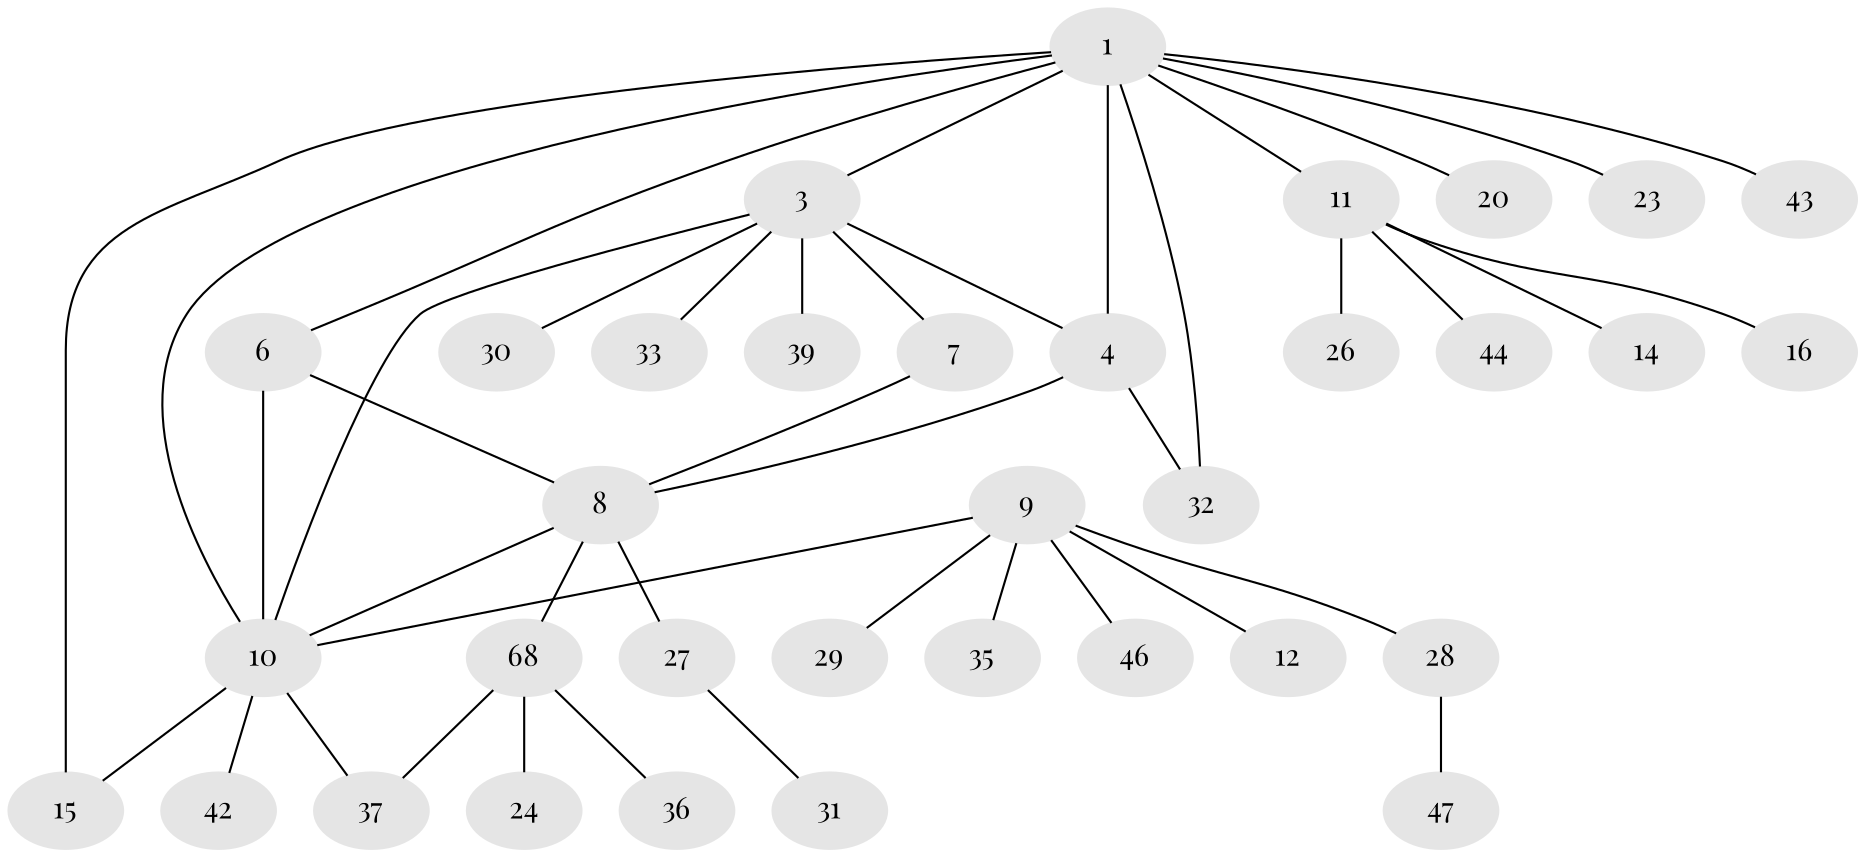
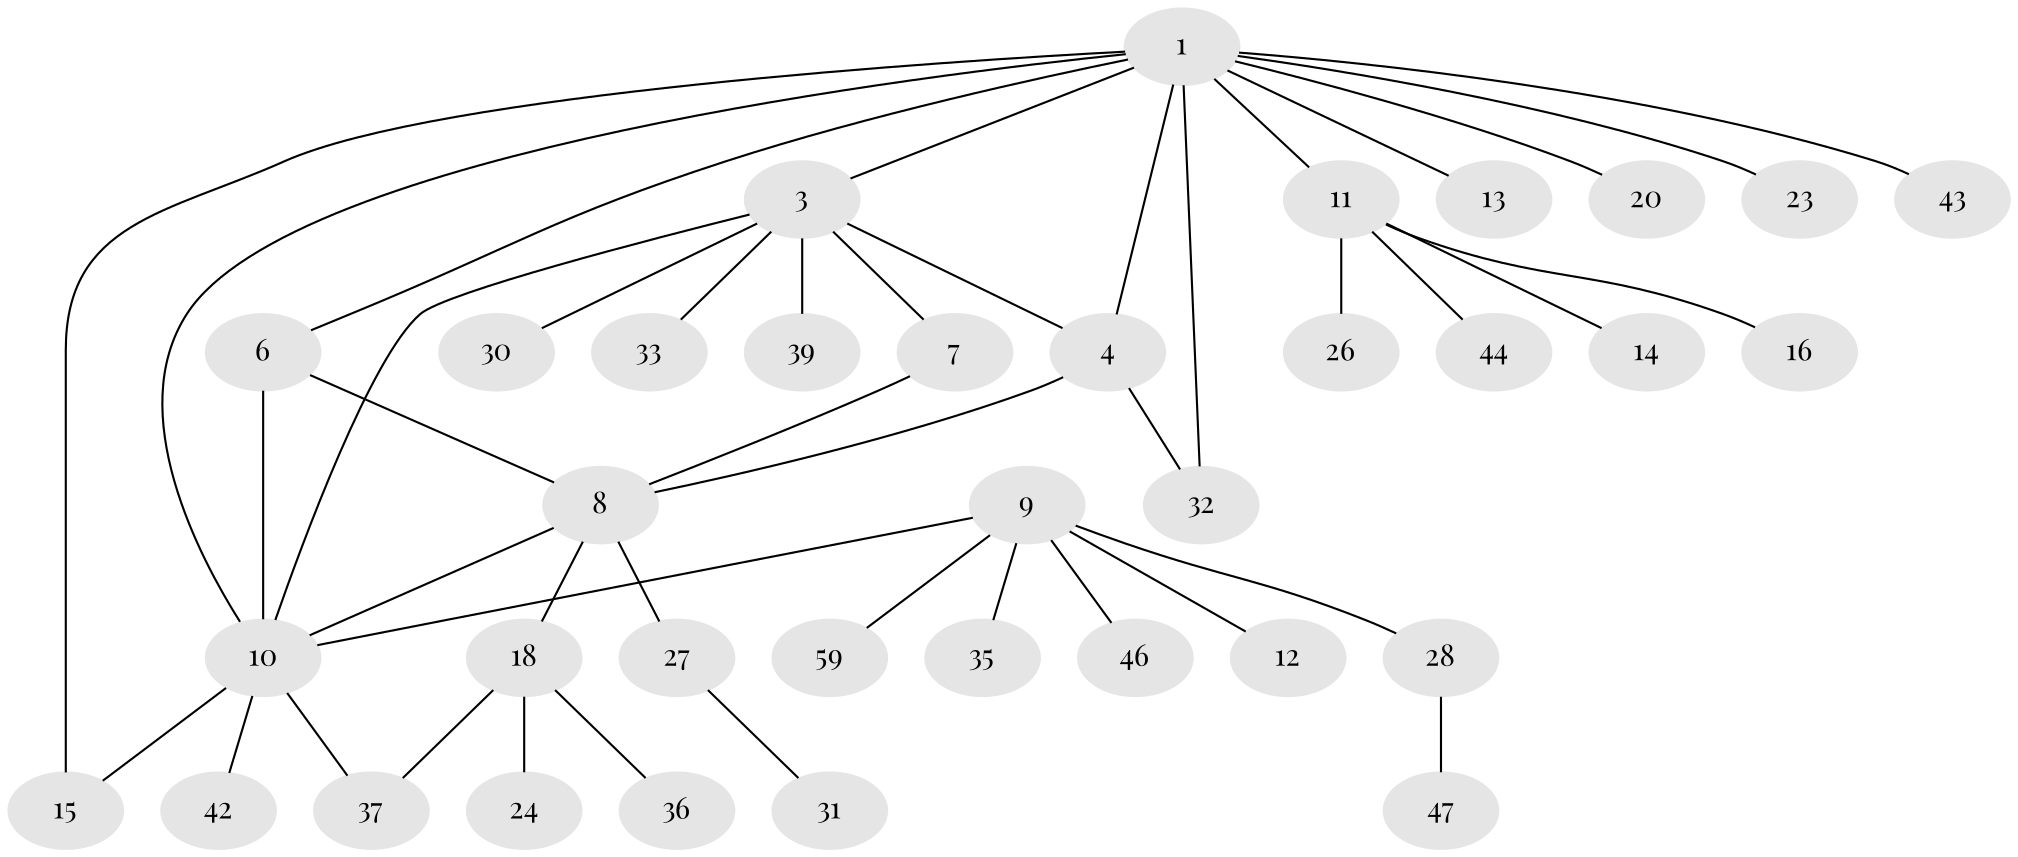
none -> (1494, 199)
(524, 658) -> (524, 658)
(830, 658) -> (830, 658)
